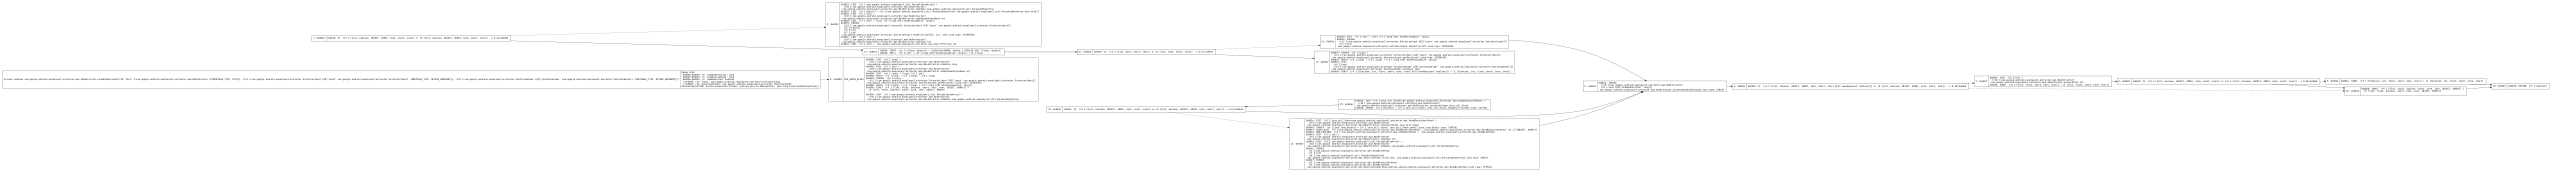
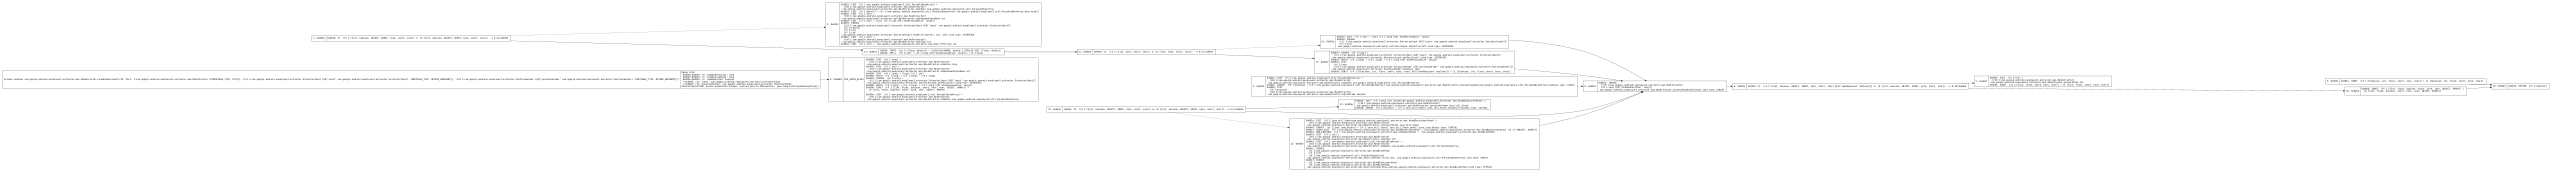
none -> (1568, 74)
(2219, 81) -> none
none -> (1414, 86)
(2156, 90) -> (2156, 90)
(1293, 106) -> (1291, 108)
